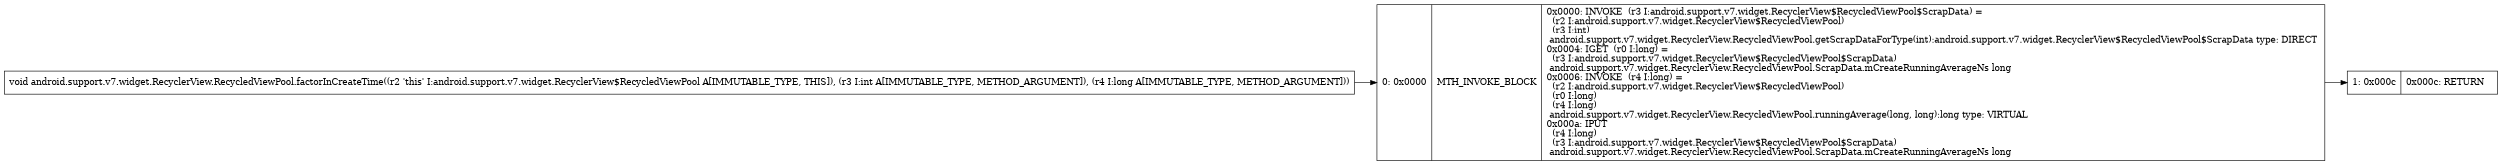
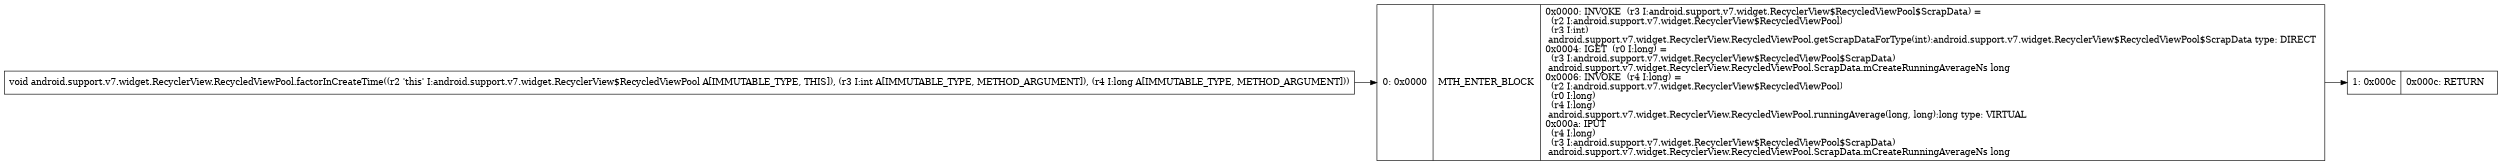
(1487, 82) -> (1486, 82)
